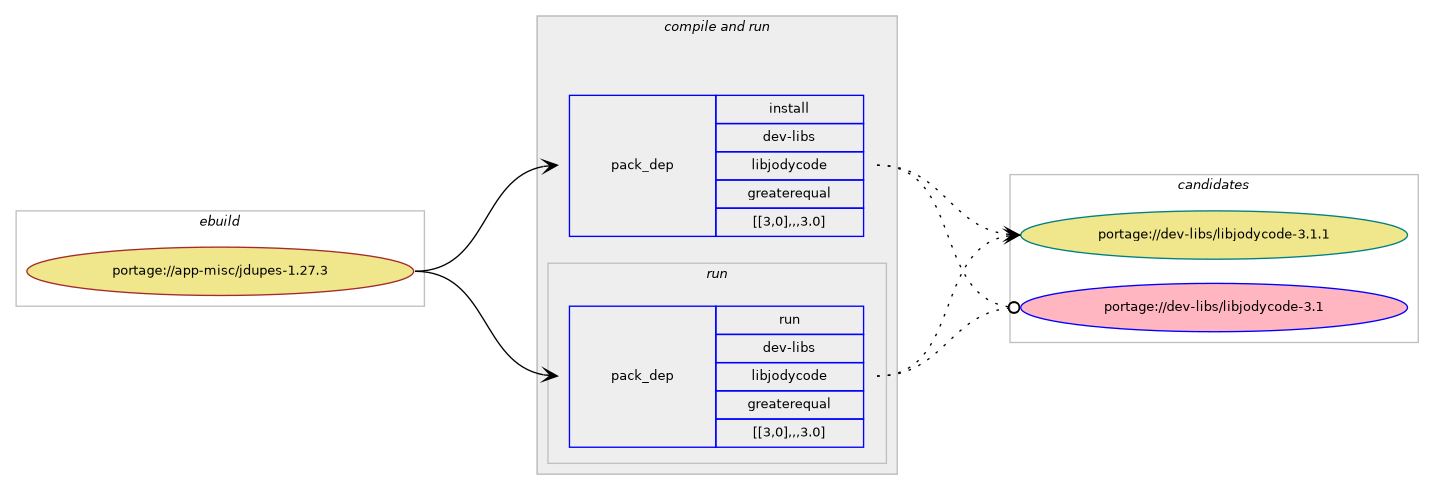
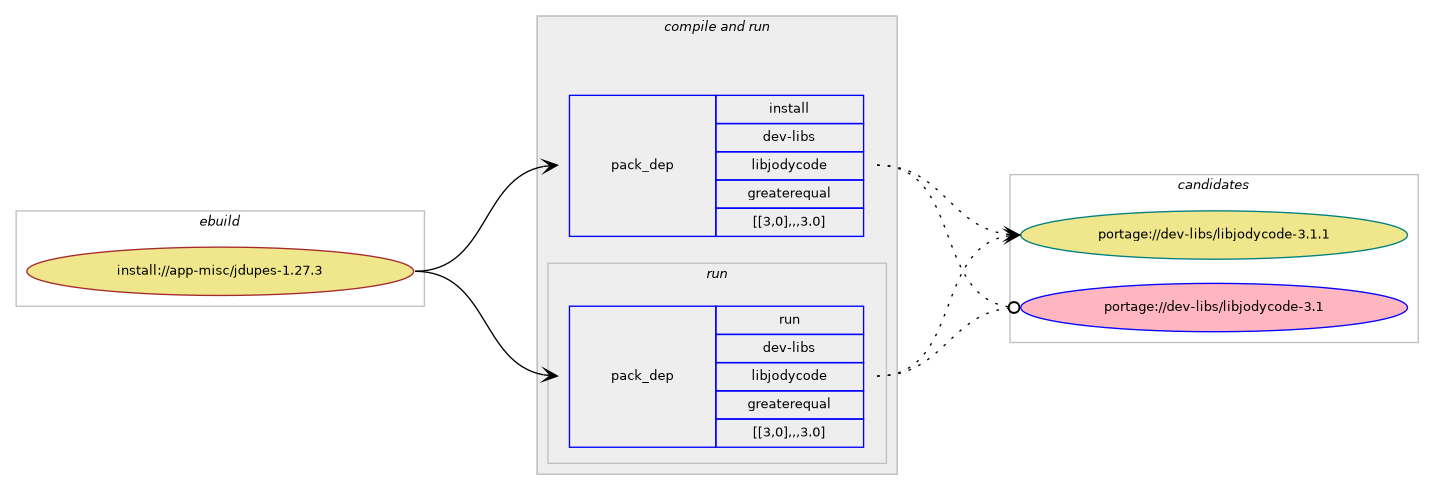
(220, 271) -> (220, 271)
